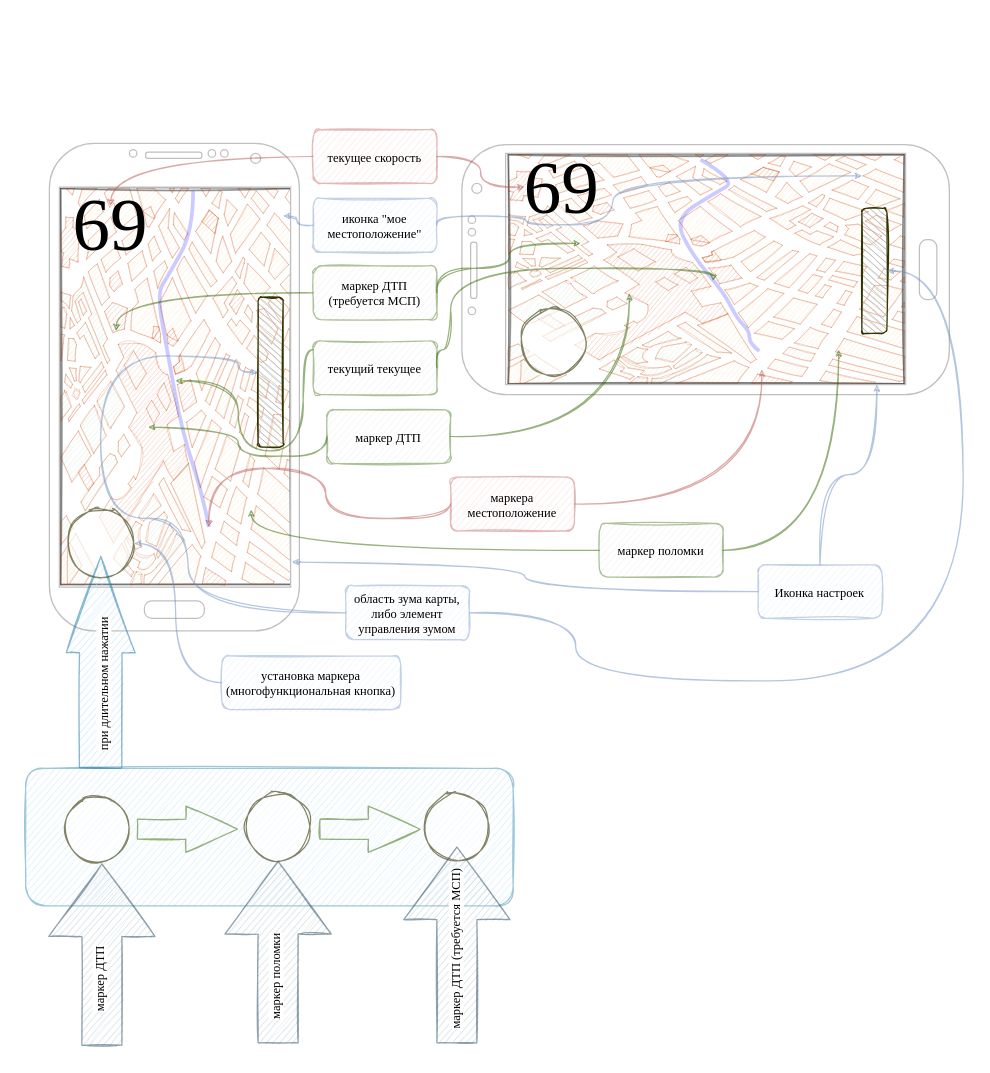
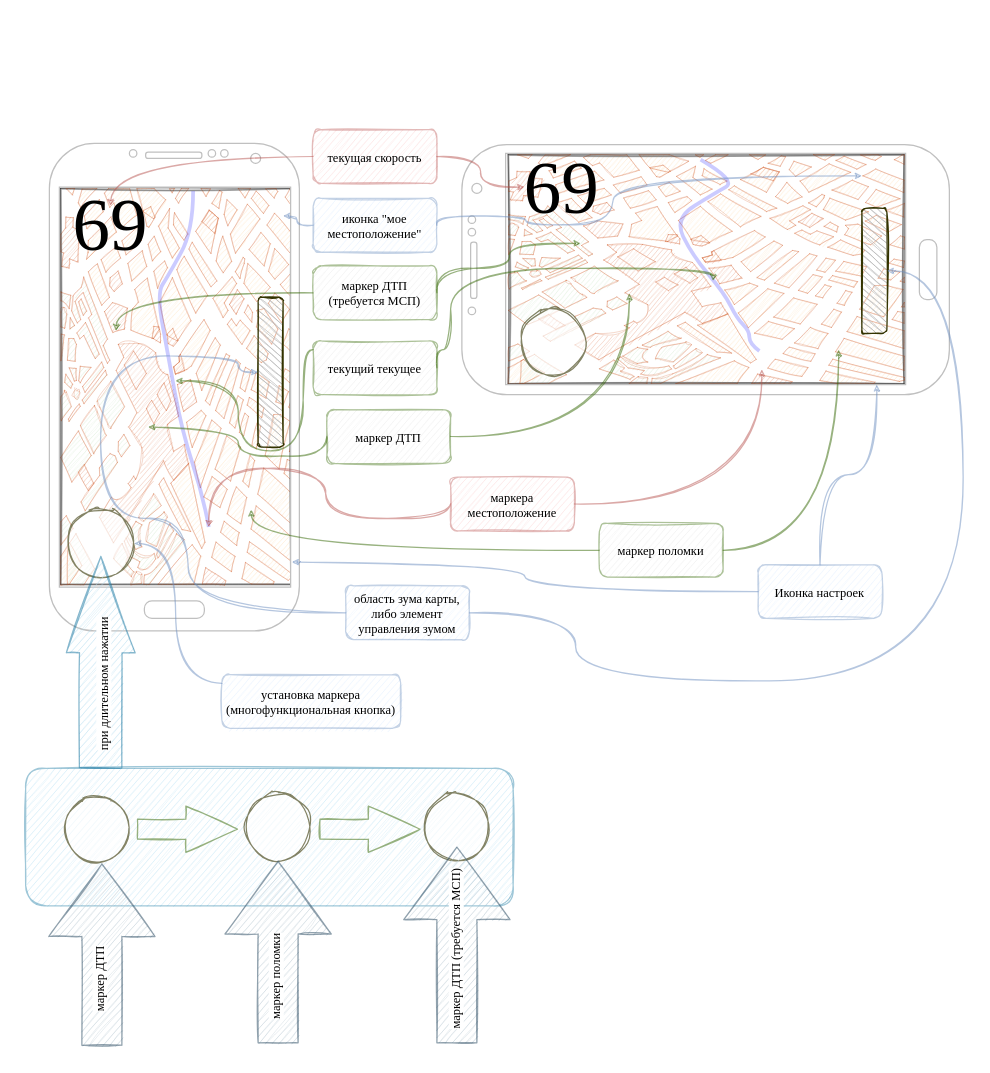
(375, 157) -> (375, 157)
(311, 683) -> (311, 701)
